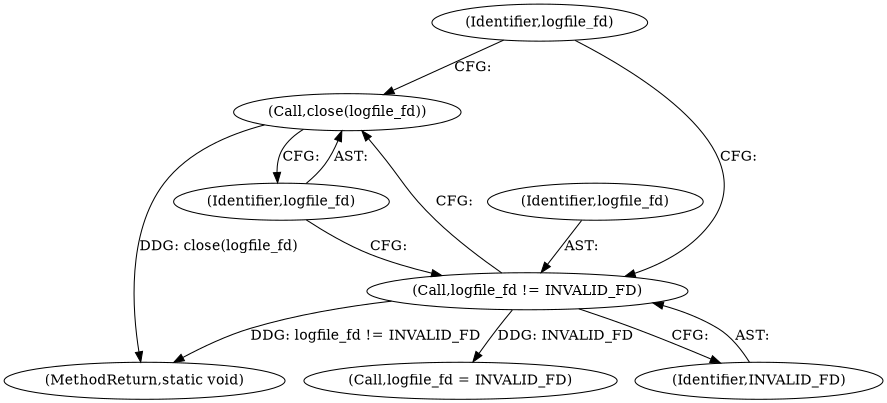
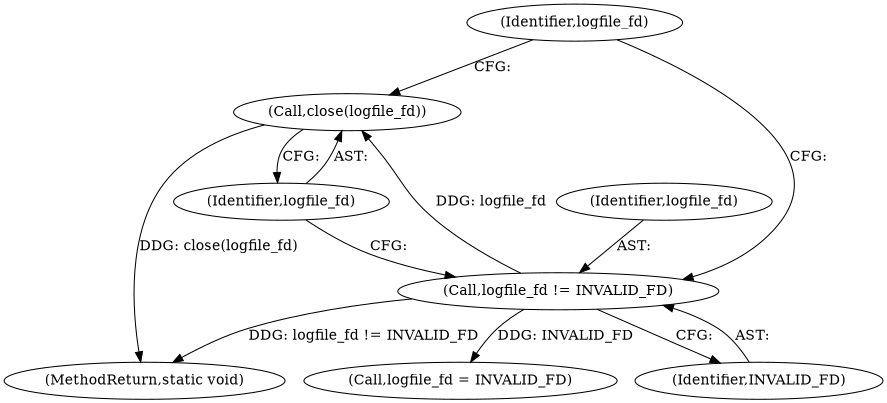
(457, 202) -> (491, 202)
